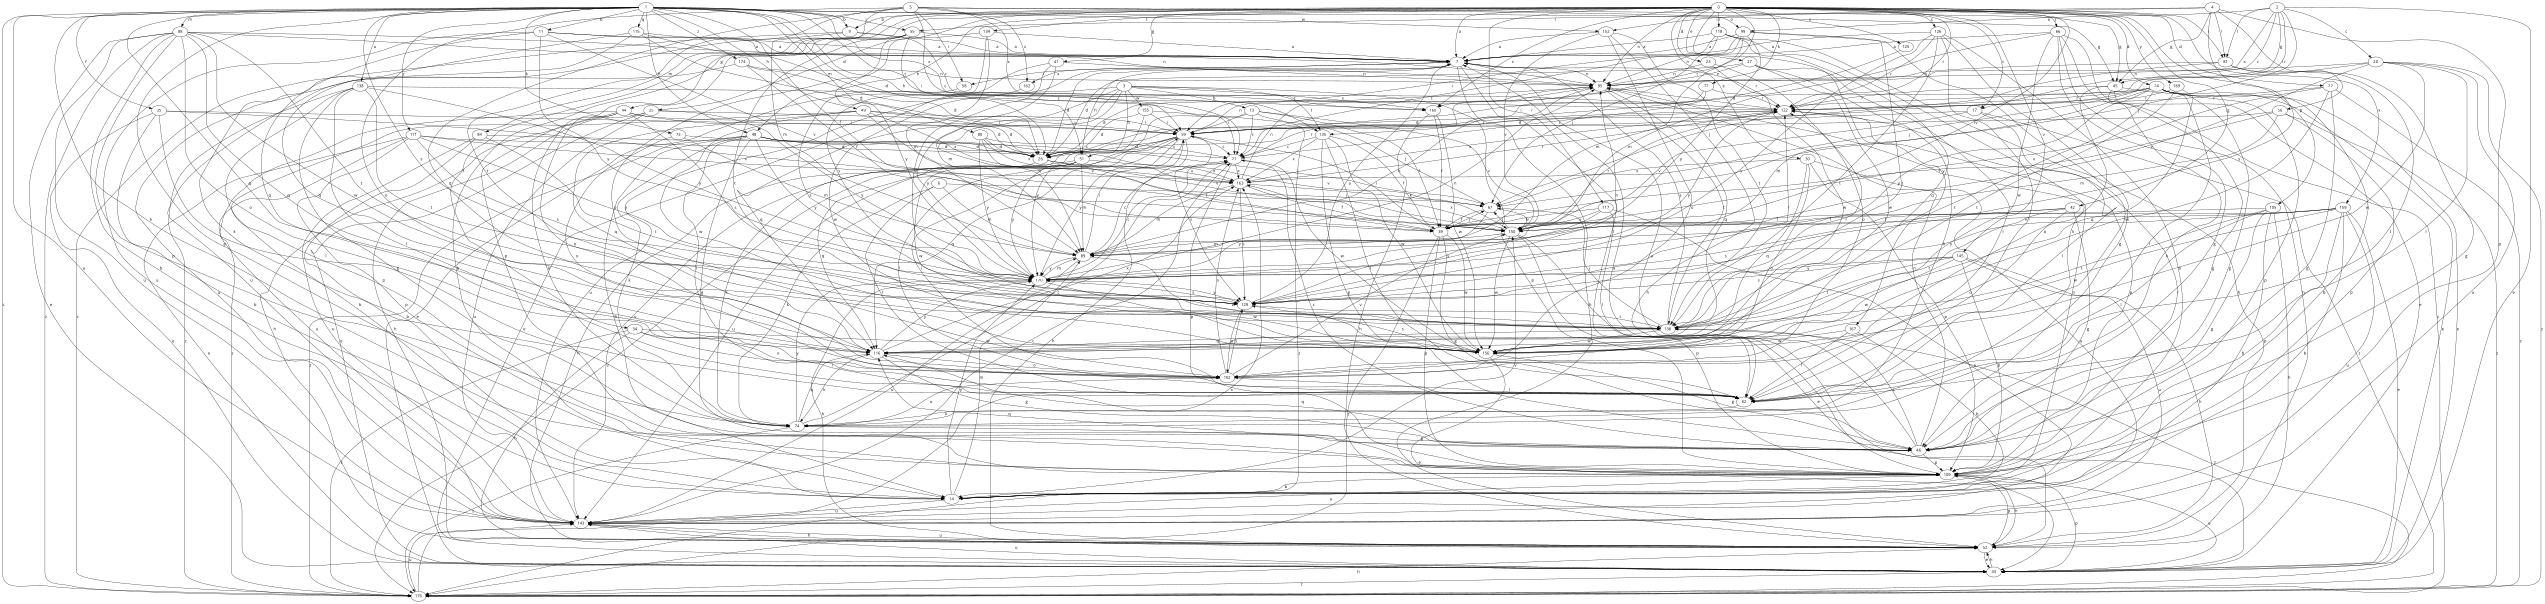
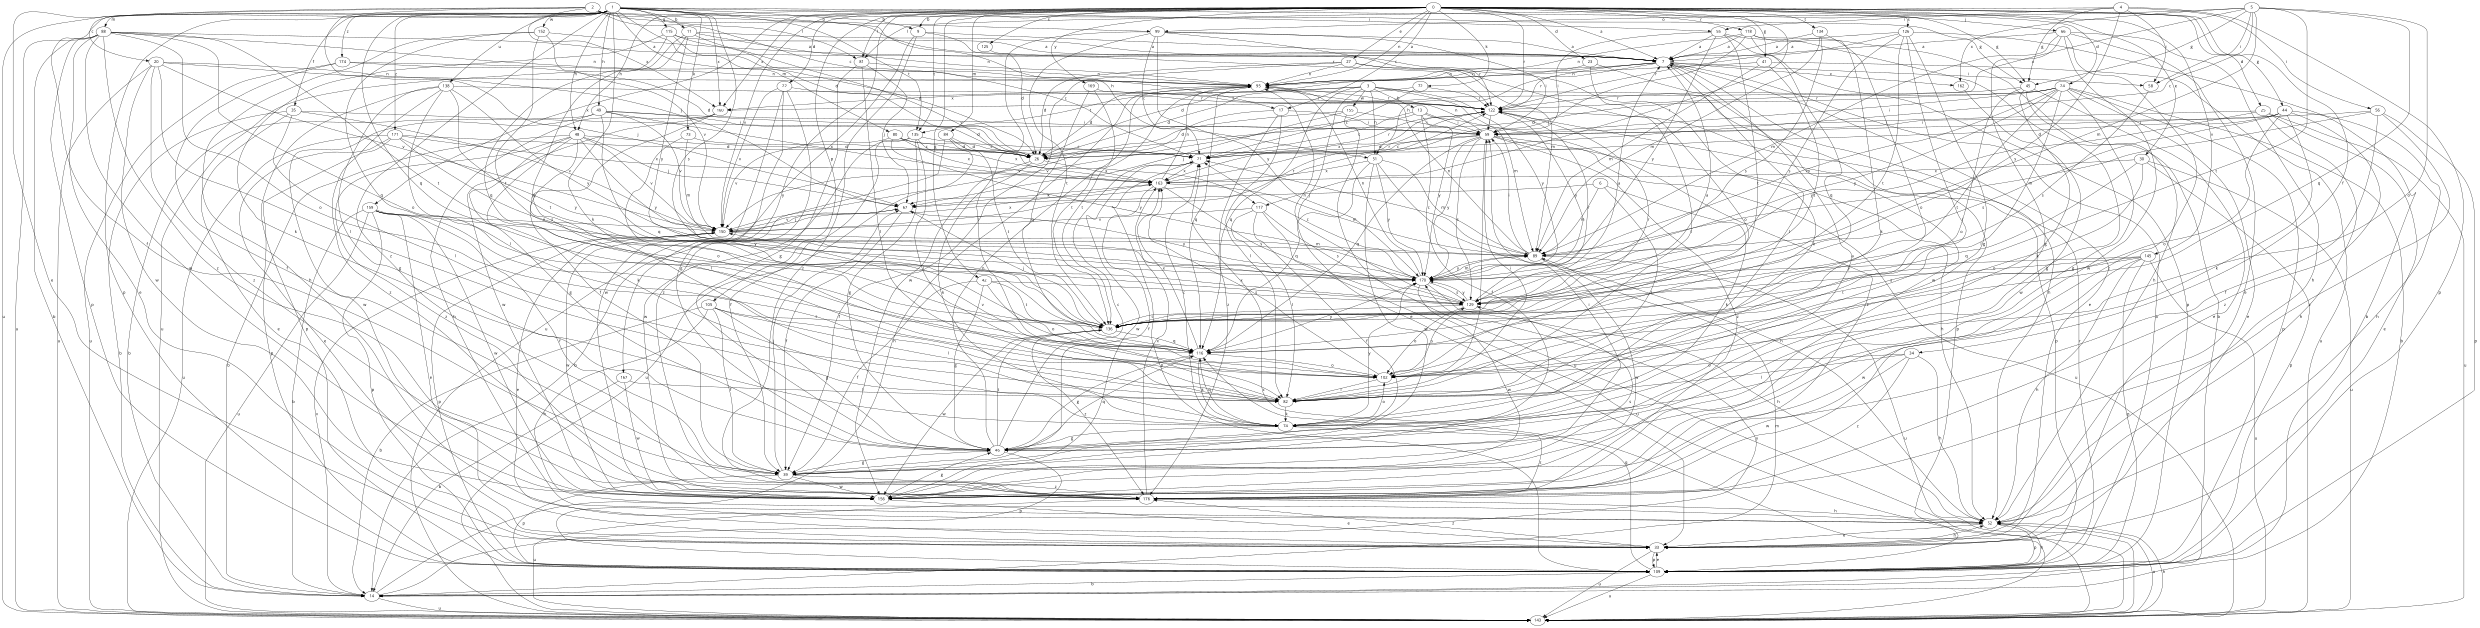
(1910, 11) -> (2159, 34)
(1014, 179) -> (974, 132)
(1625, 390) -> (892, 457)
